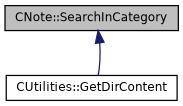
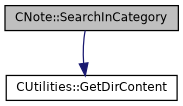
(100, 59) -> (83, 47)
